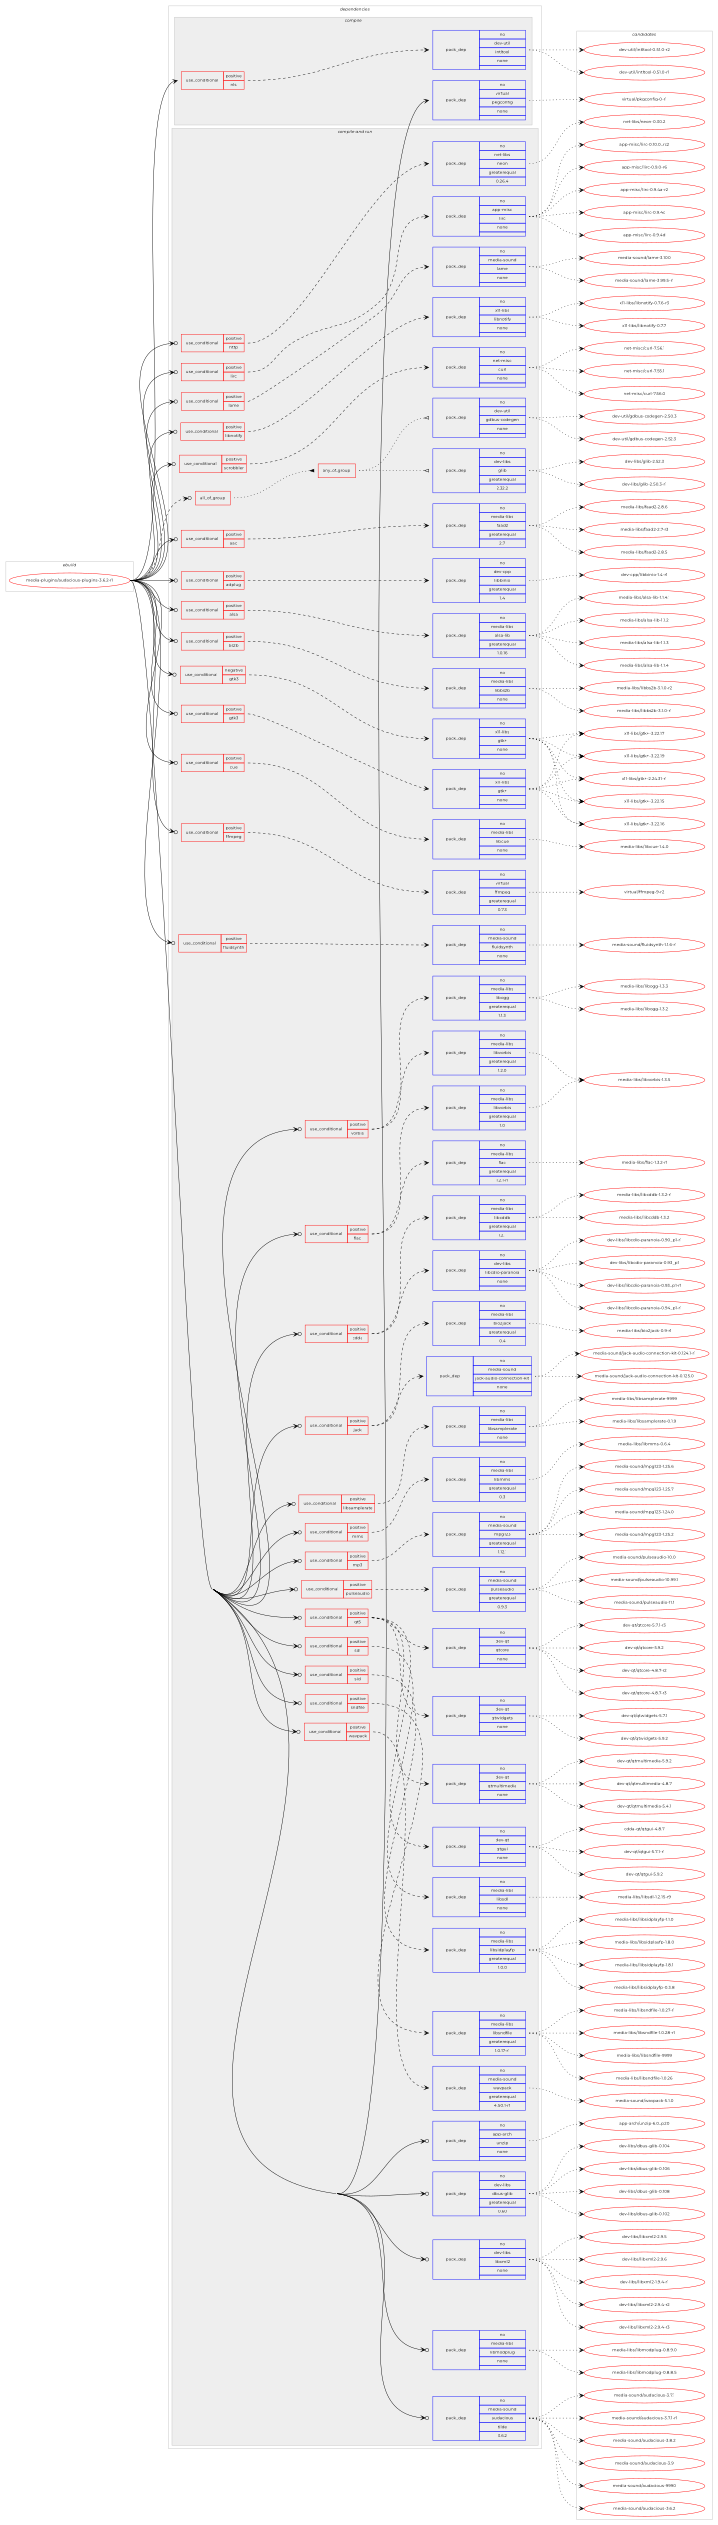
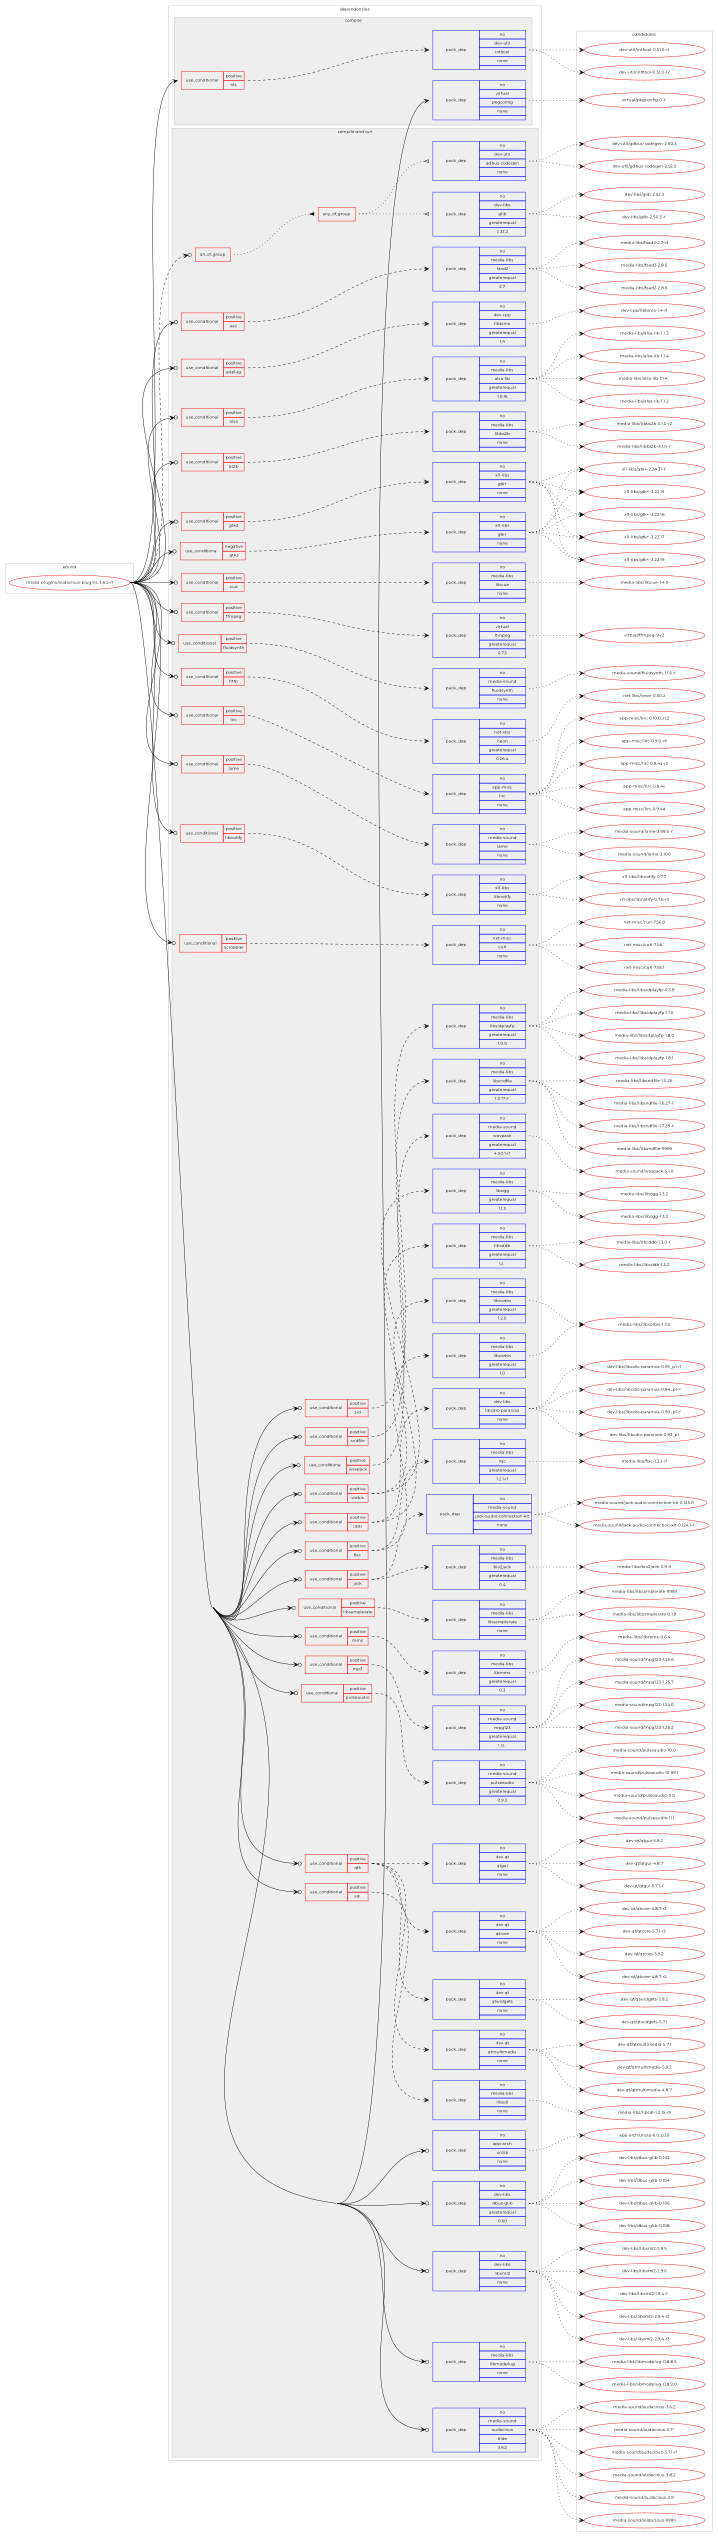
(645, 1195) -> (645, 1242)
none -> (645, 1796)
(645, 1807) -> (645, 2045)
(645, 1829) -> (645, 1864)
(645, 2033) -> (645, 1126)
